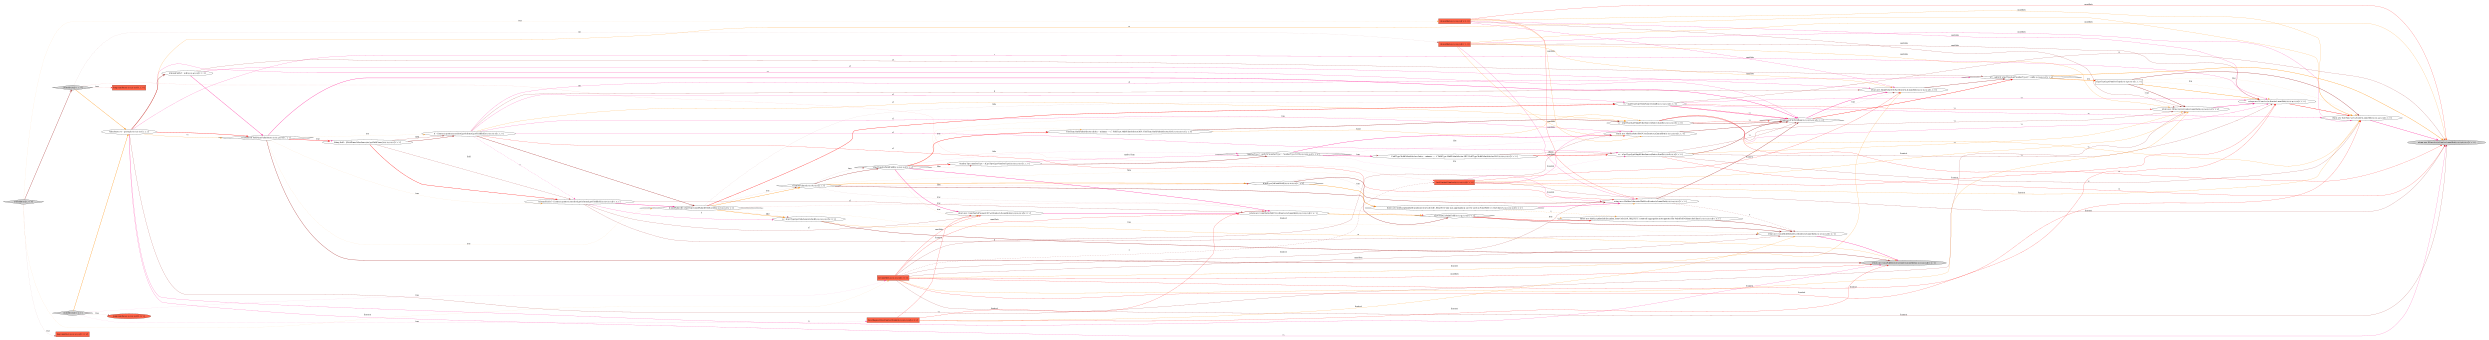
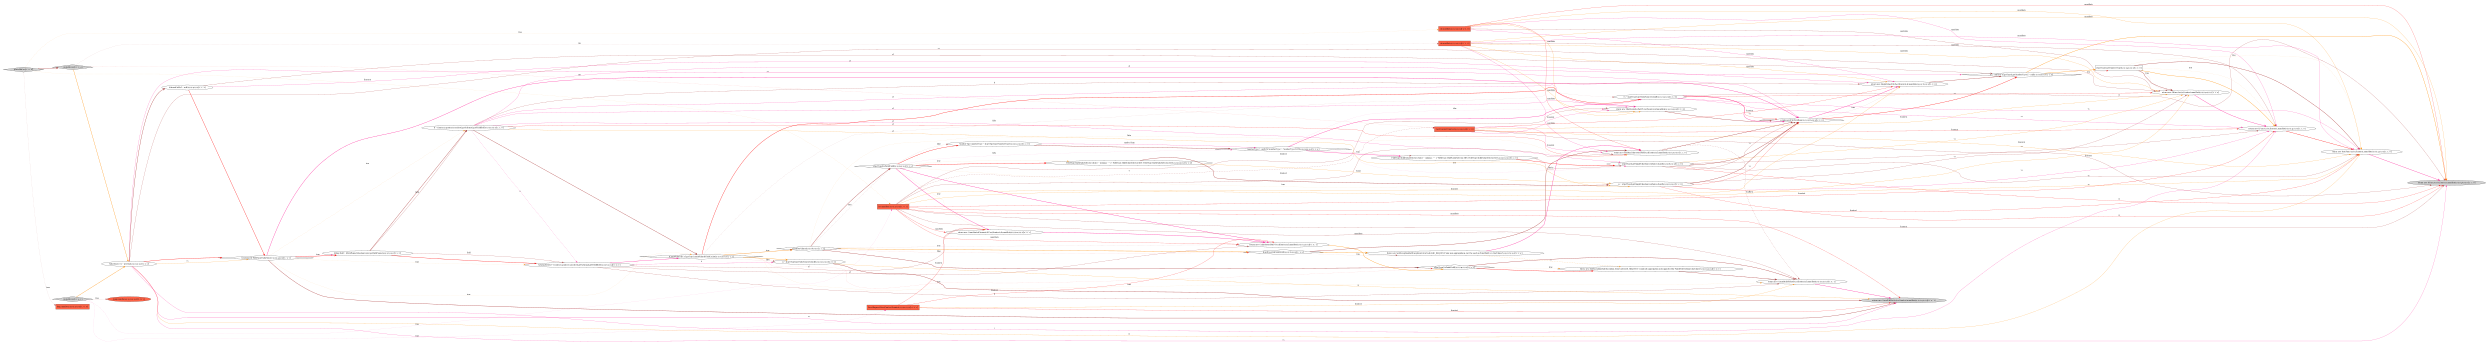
(129, 88) -> none
(226, 105) -> (226, 172)
